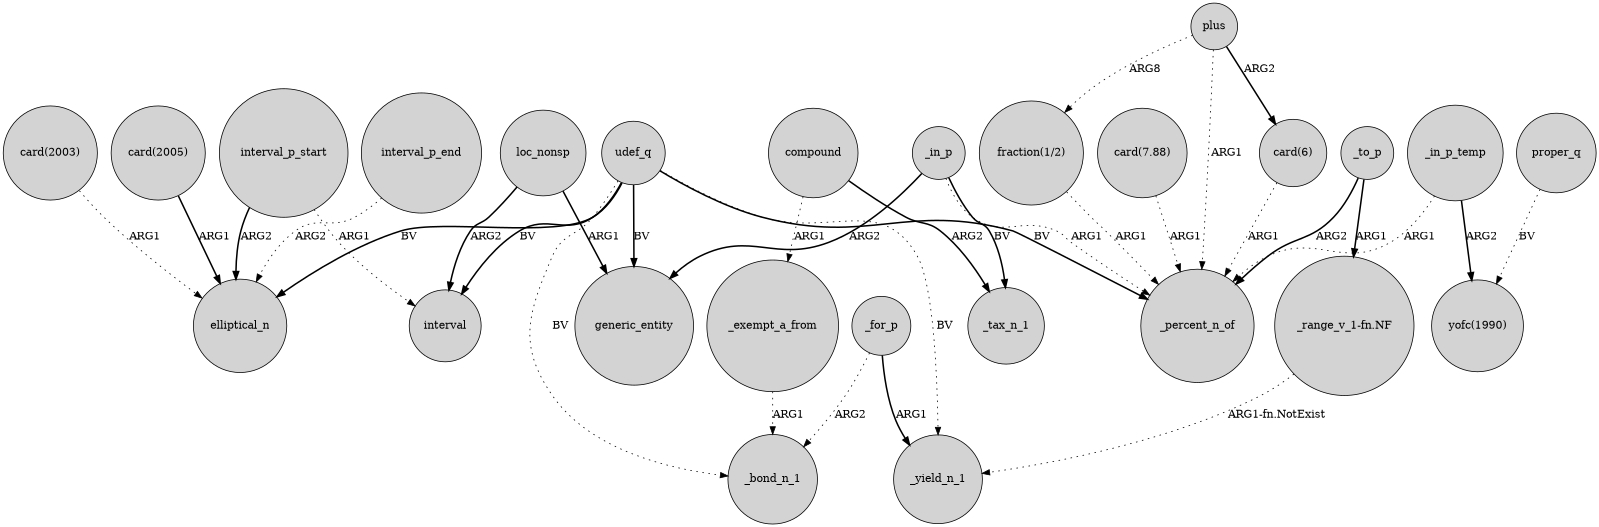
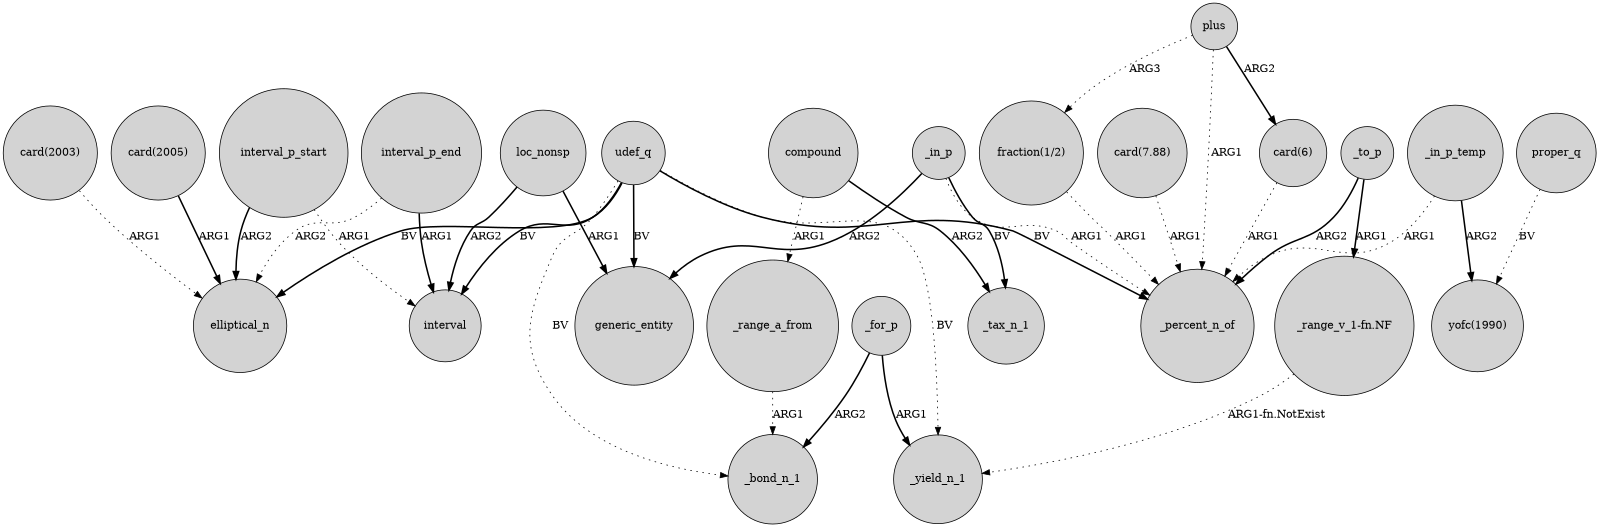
(1145, 69) -> (1145, 69)
none -> (423, 249)
(773, 326) -> (773, 326)
(843, 399) -> (843, 399)
